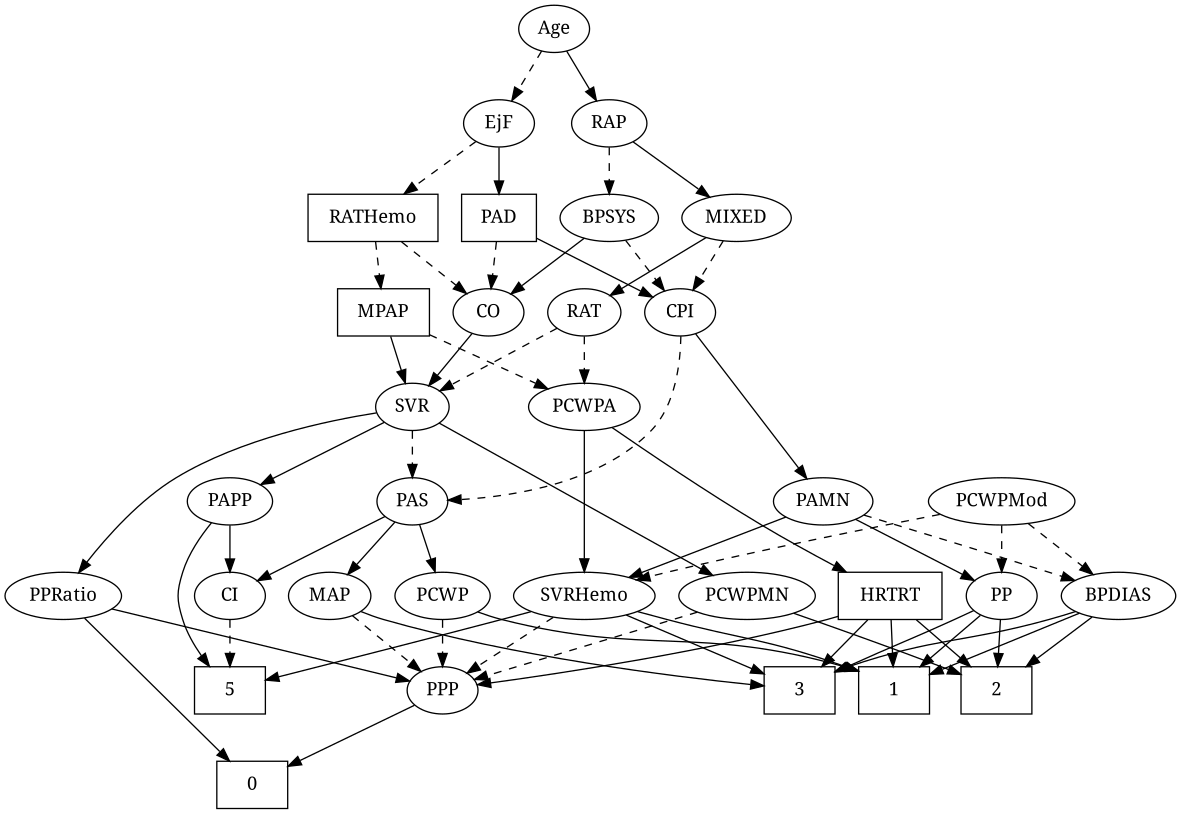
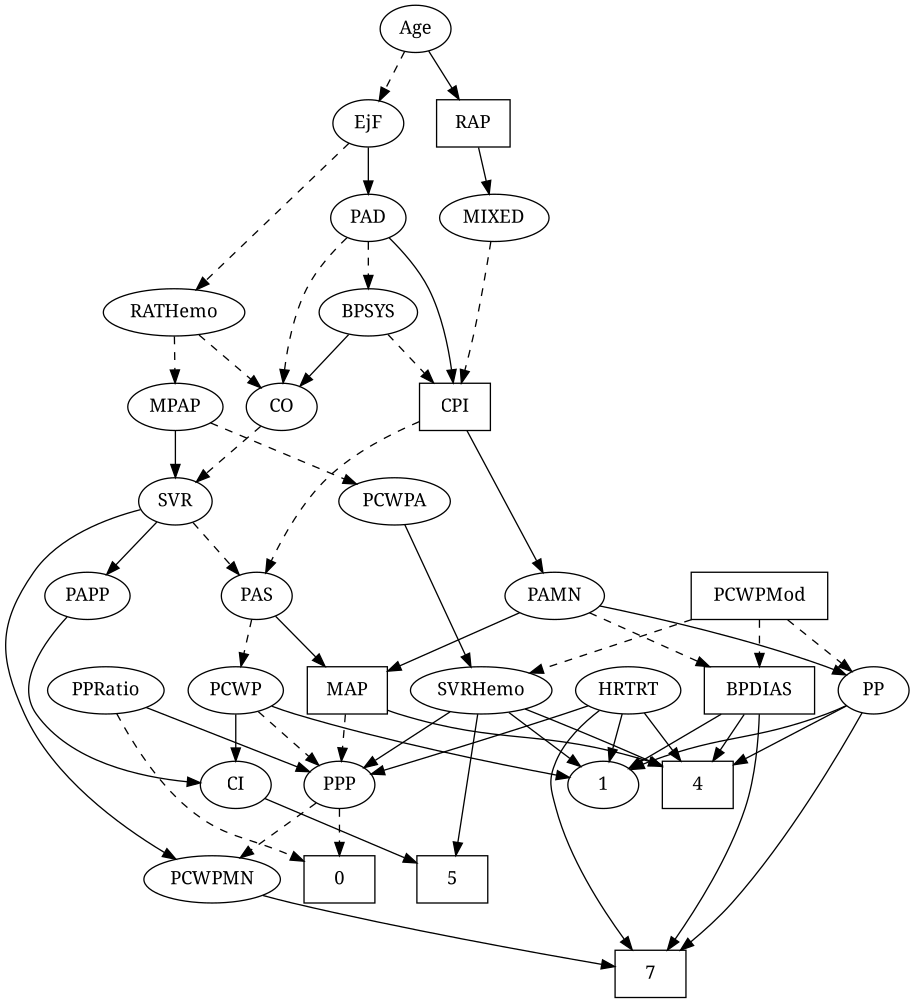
(609, 123) -> (473, 123)
(609, 164) -> (368, 259)
(373, 218) -> (174, 312)
(499, 218) -> (368, 218)
(384, 312) -> (175, 407)
(584, 312) -> none
(680, 312) -> (455, 407)
(454, 355) -> (234, 450)
(215, 458) -> none
(721, 500) -> none
(1002, 501) -> (759, 596)
(425, 542) -> (248, 636)
(714, 545) -> (466, 637)
(327, 546) -> (236, 731)
(179, 588) -> none
(330, 596) -> (347, 690)
(890, 596) -> (628, 690)
(1119, 596) -> (759, 690)
(230, 629) -> (331, 827)
(516, 642) -> (413, 736)
(587, 645) -> (283, 827)
(152, 685) -> (187, 807)
(800, 690) -> (698, 785)
(894, 690) -> (603, 785)
(996, 690) -> (651, 974)
(357, 733) -> (339, 821)
